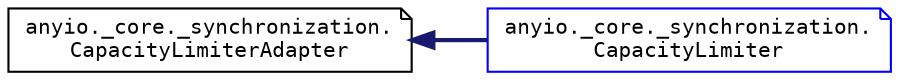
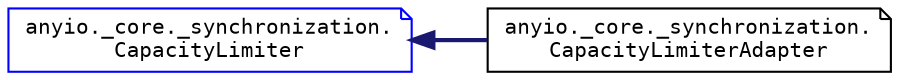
(461, 40) -> (461, 40)
